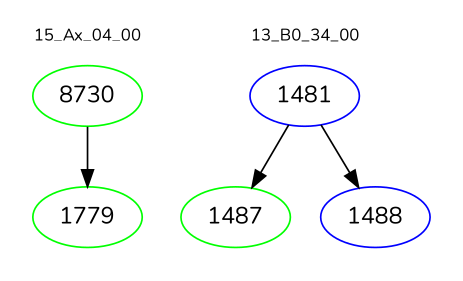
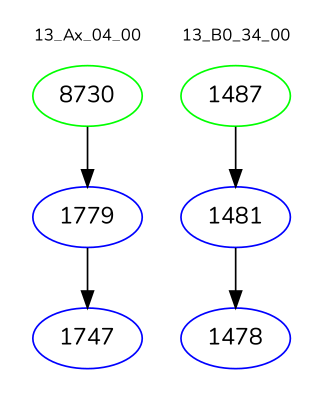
(88, 36) -> (88, 36)
(275, 149) -> (236, 148)
(88, 217) -> (88, 217)
(375, 217) -> (236, 338)
none -> (88, 338)
